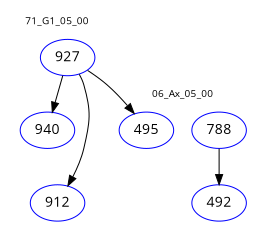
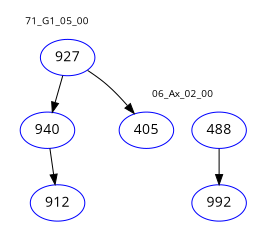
(183, 94) -> (183, 94)
(88, 126) -> (52, 161)
(146, 130) -> (146, 130)
(219, 130) -> (219, 130)
(219, 203) -> (219, 203)
